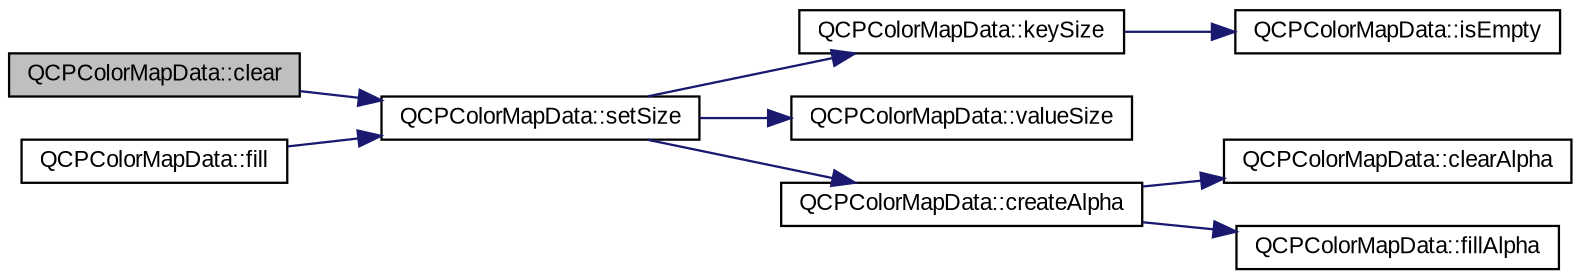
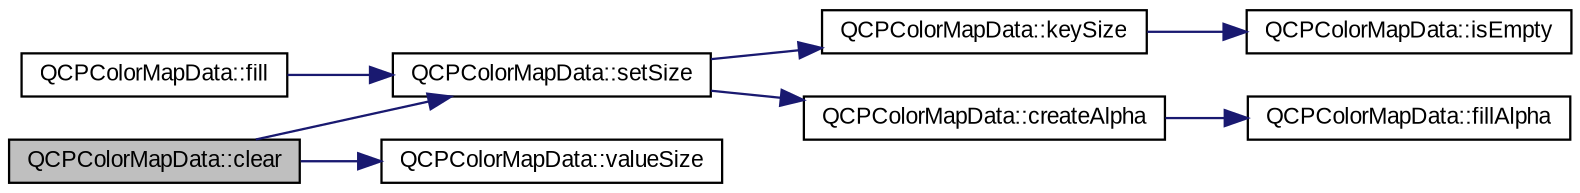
(734, 118) -> (329, 161)
(1398, 161) -> none
